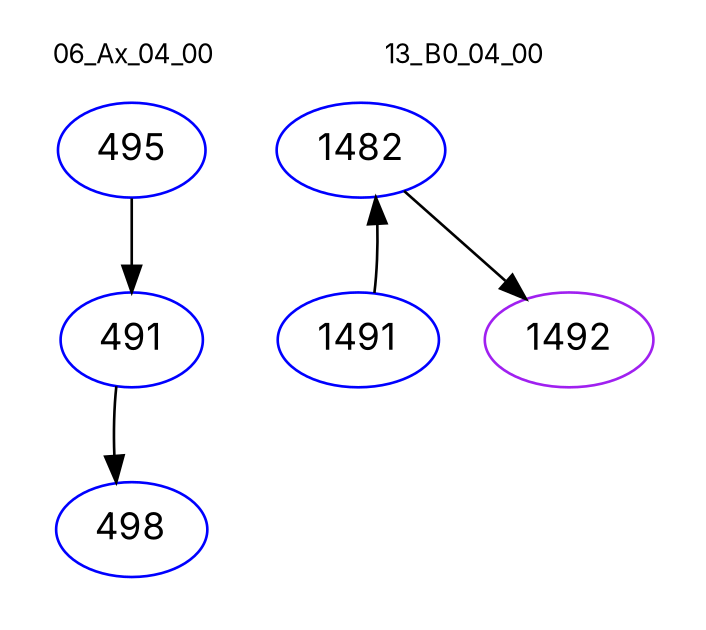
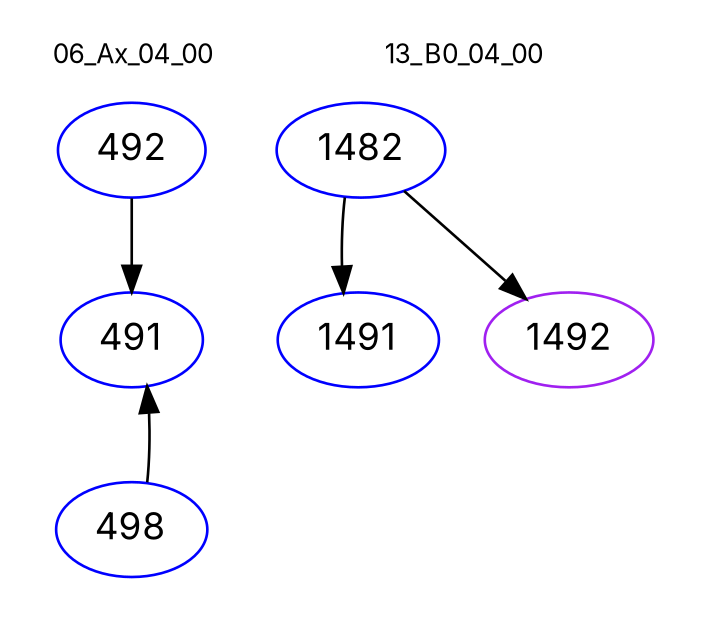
(132, 150) -> (132, 150)
(377, 259) -> (342, 232)
(114, 421) -> (149, 448)
